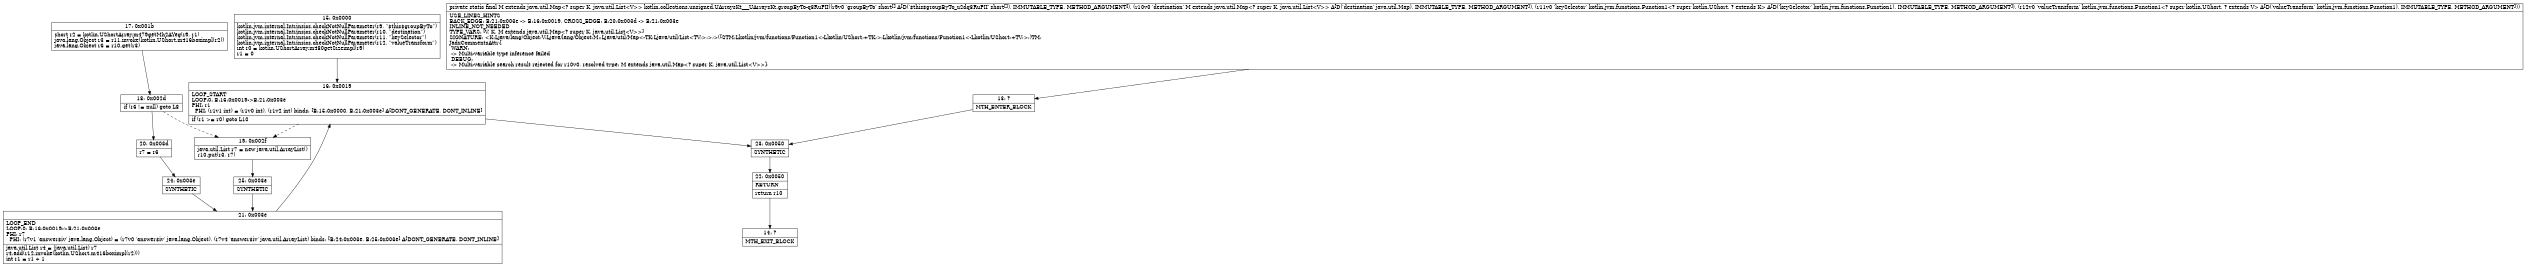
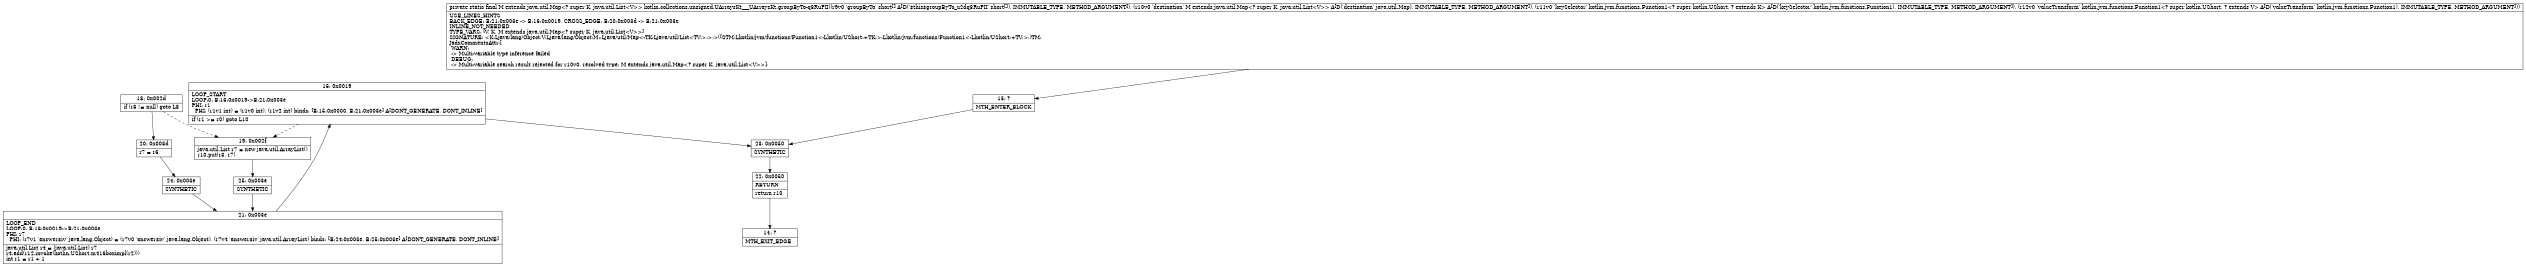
(140, 36) -> none
(337, 36) -> none
(770, 242) -> (768, 242)
